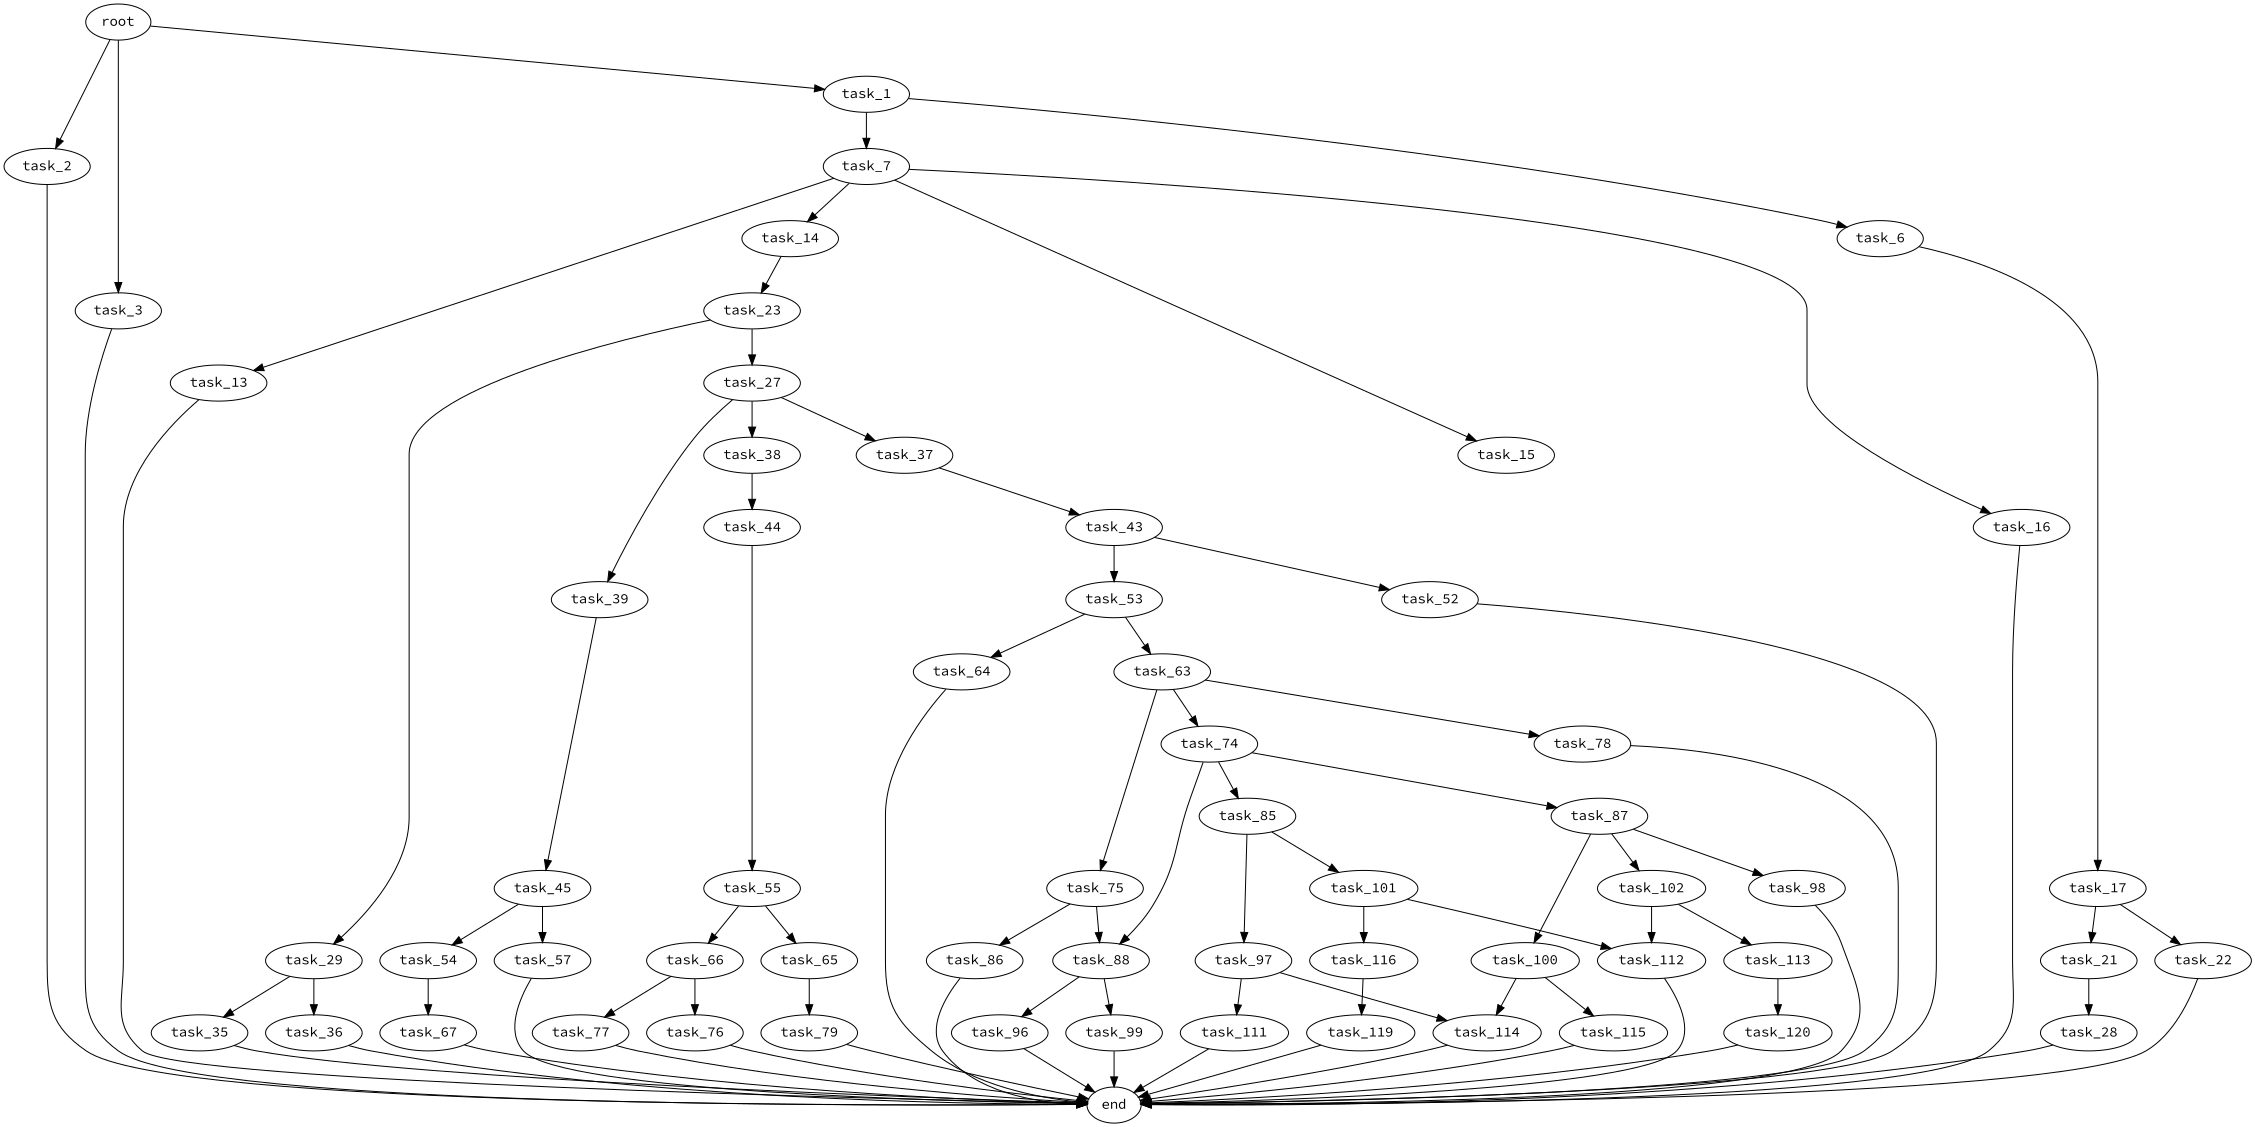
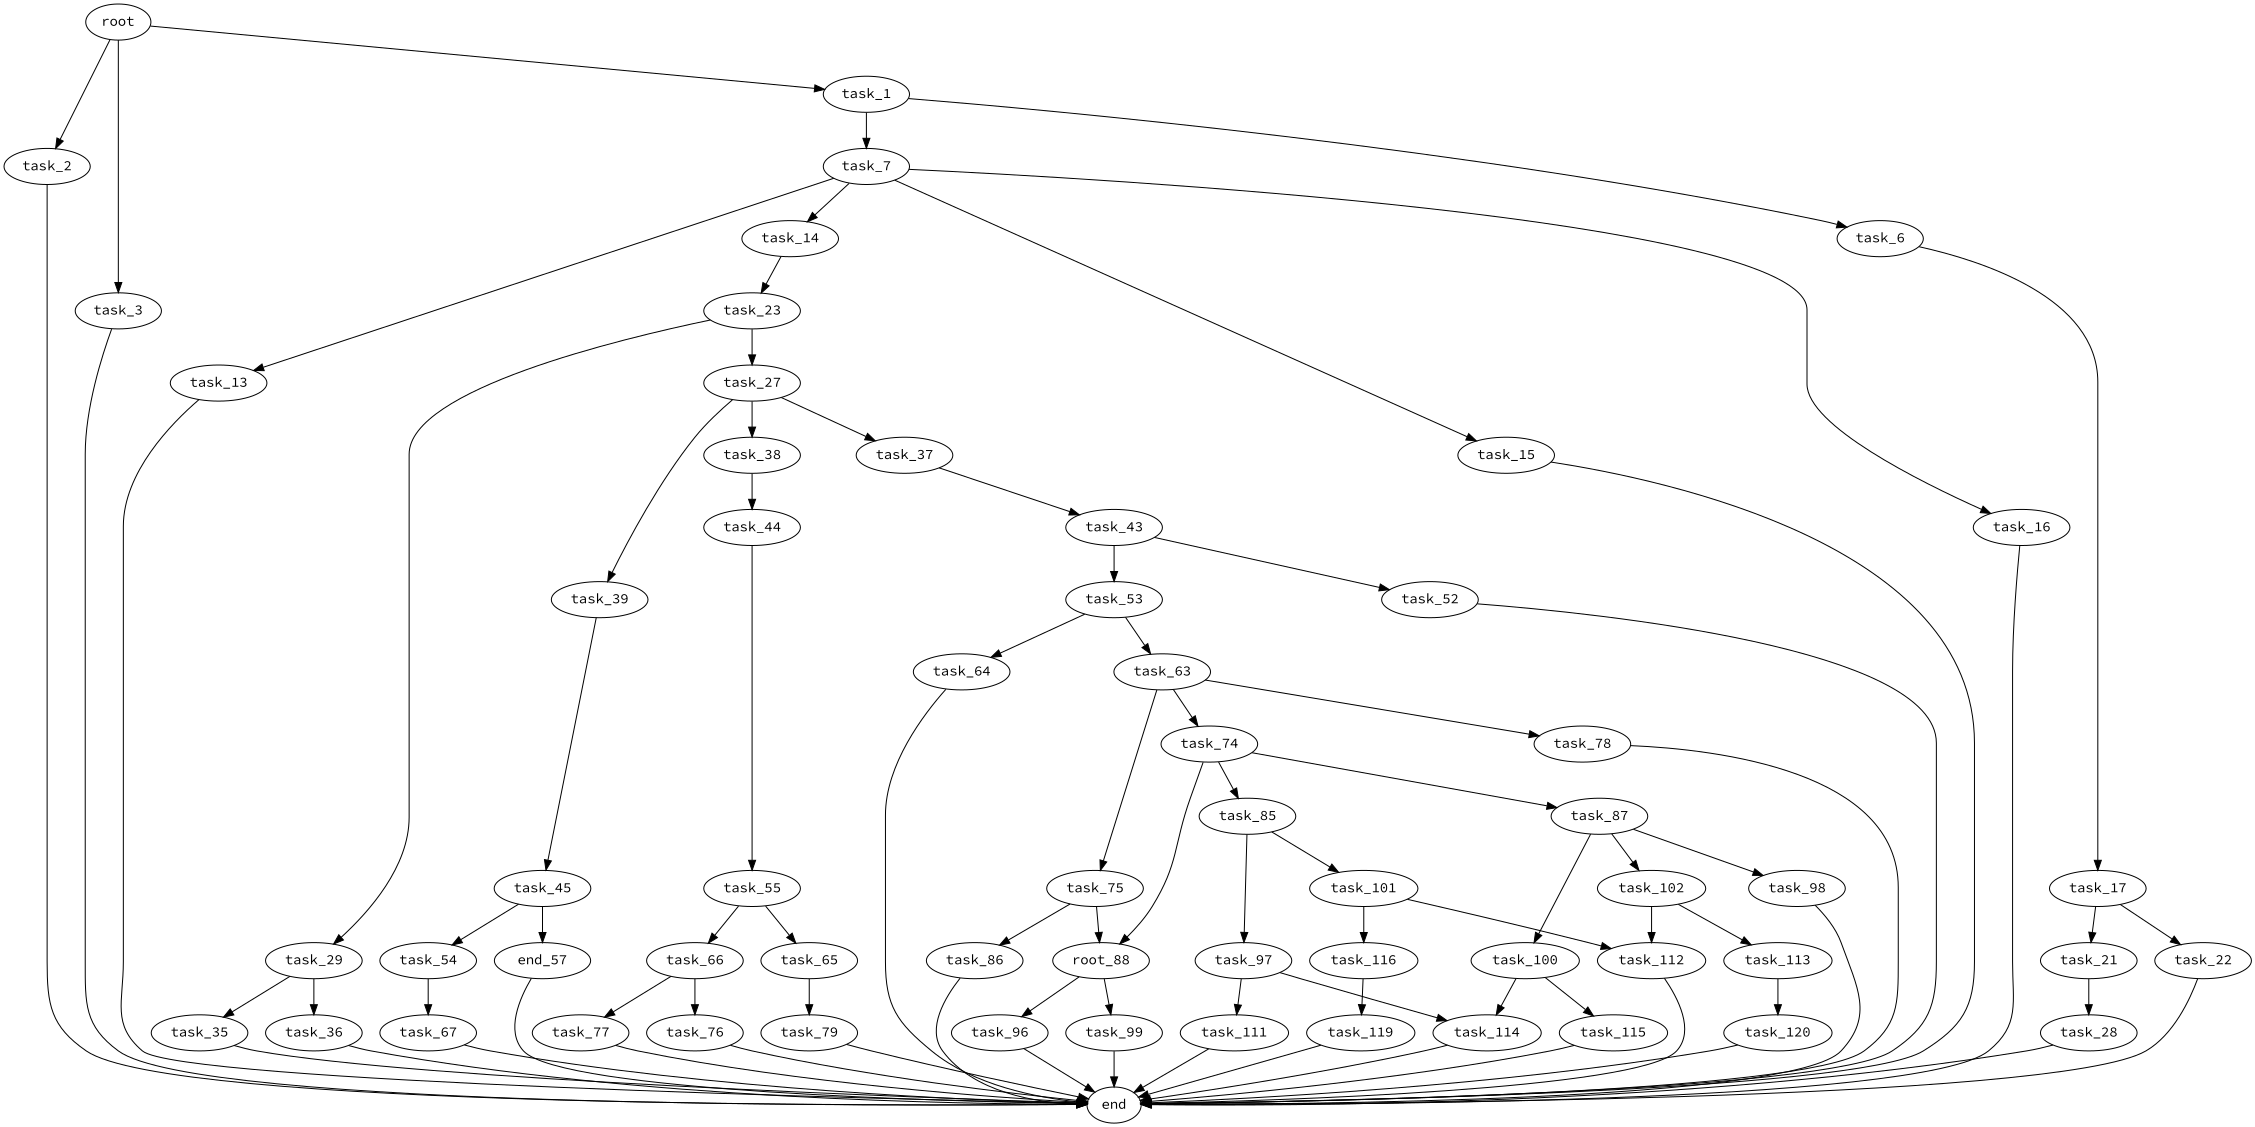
(543, 961) -> (543, 961)
(1101, 961) -> (1101, 961)
none -> (1961, 1018)
